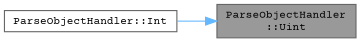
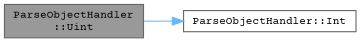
(191, 21) -> (158, 21)
